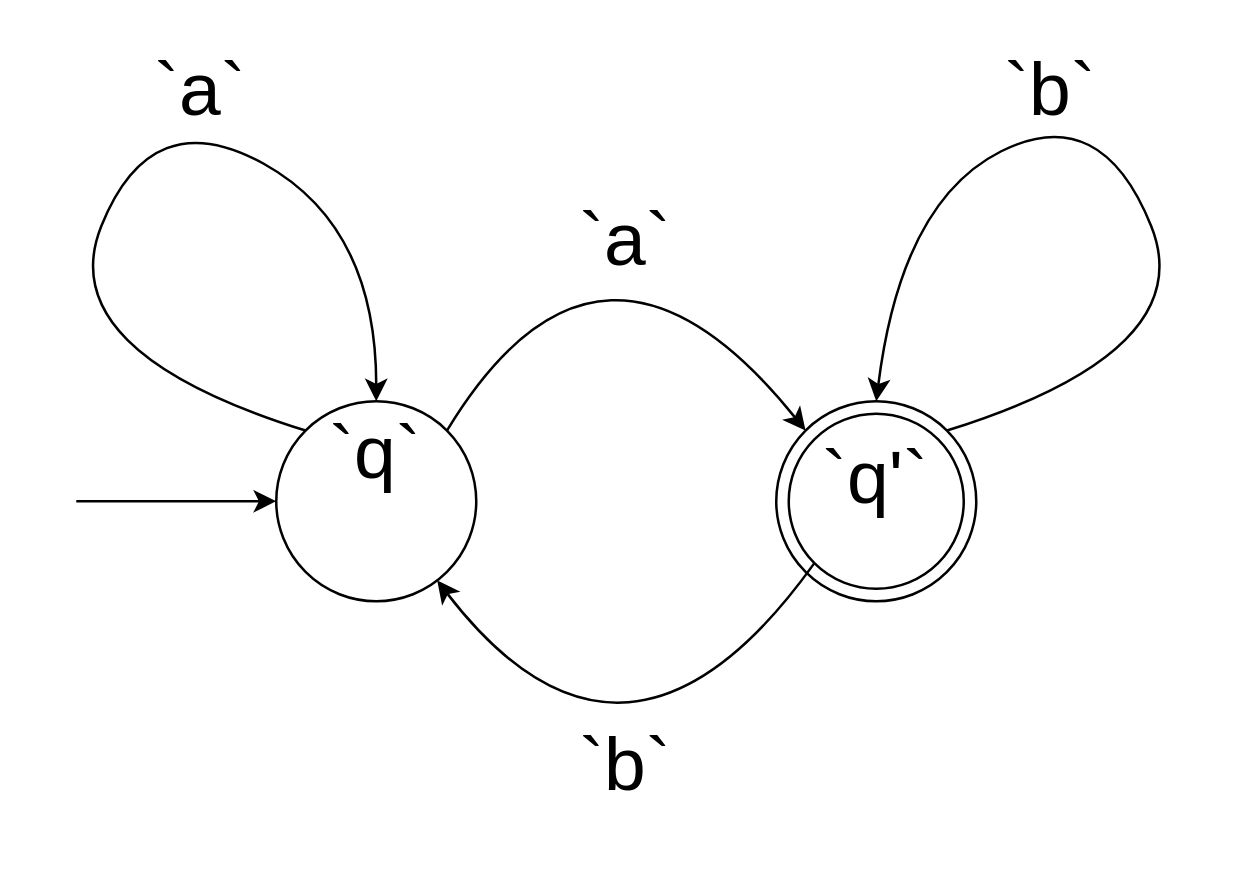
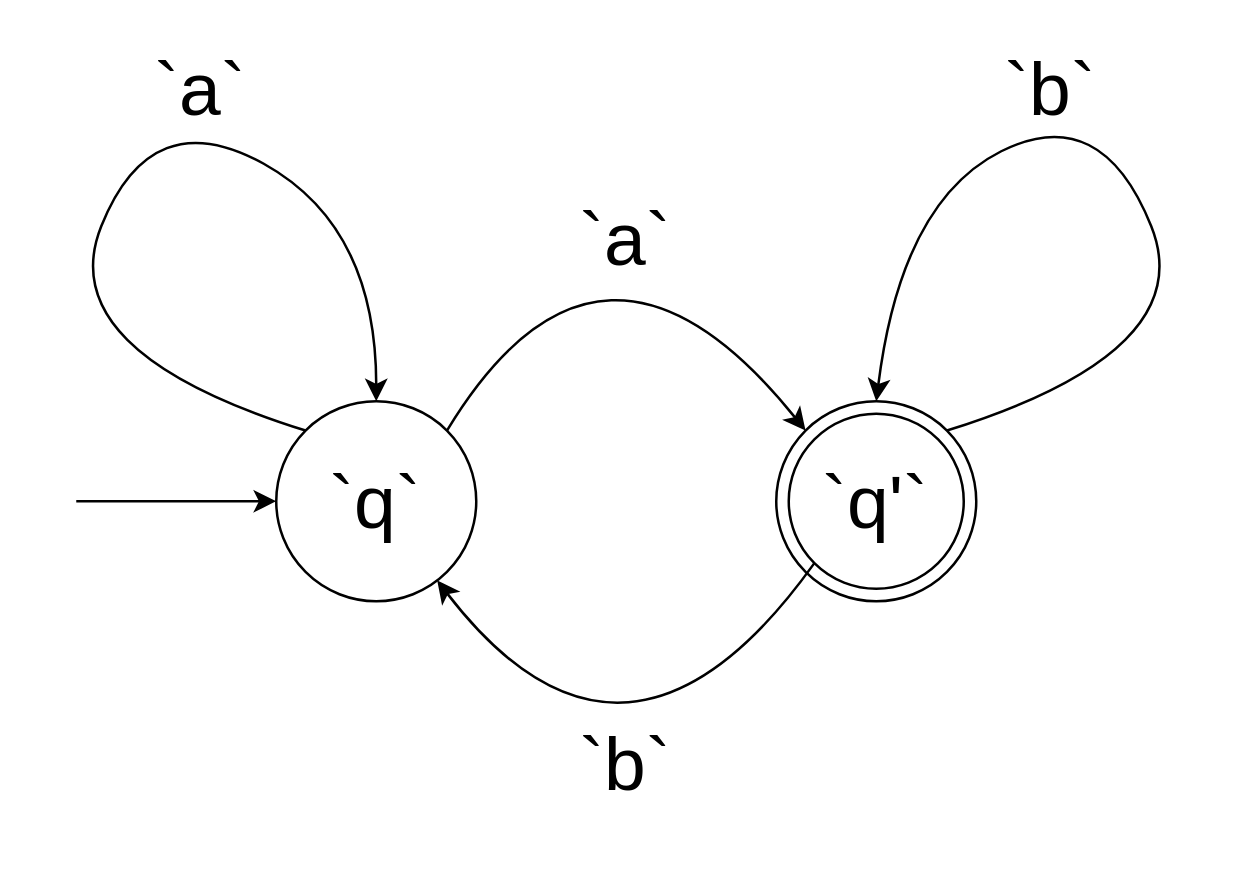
(376, 451) -> (376, 501)
(876, 476) -> (876, 501)
